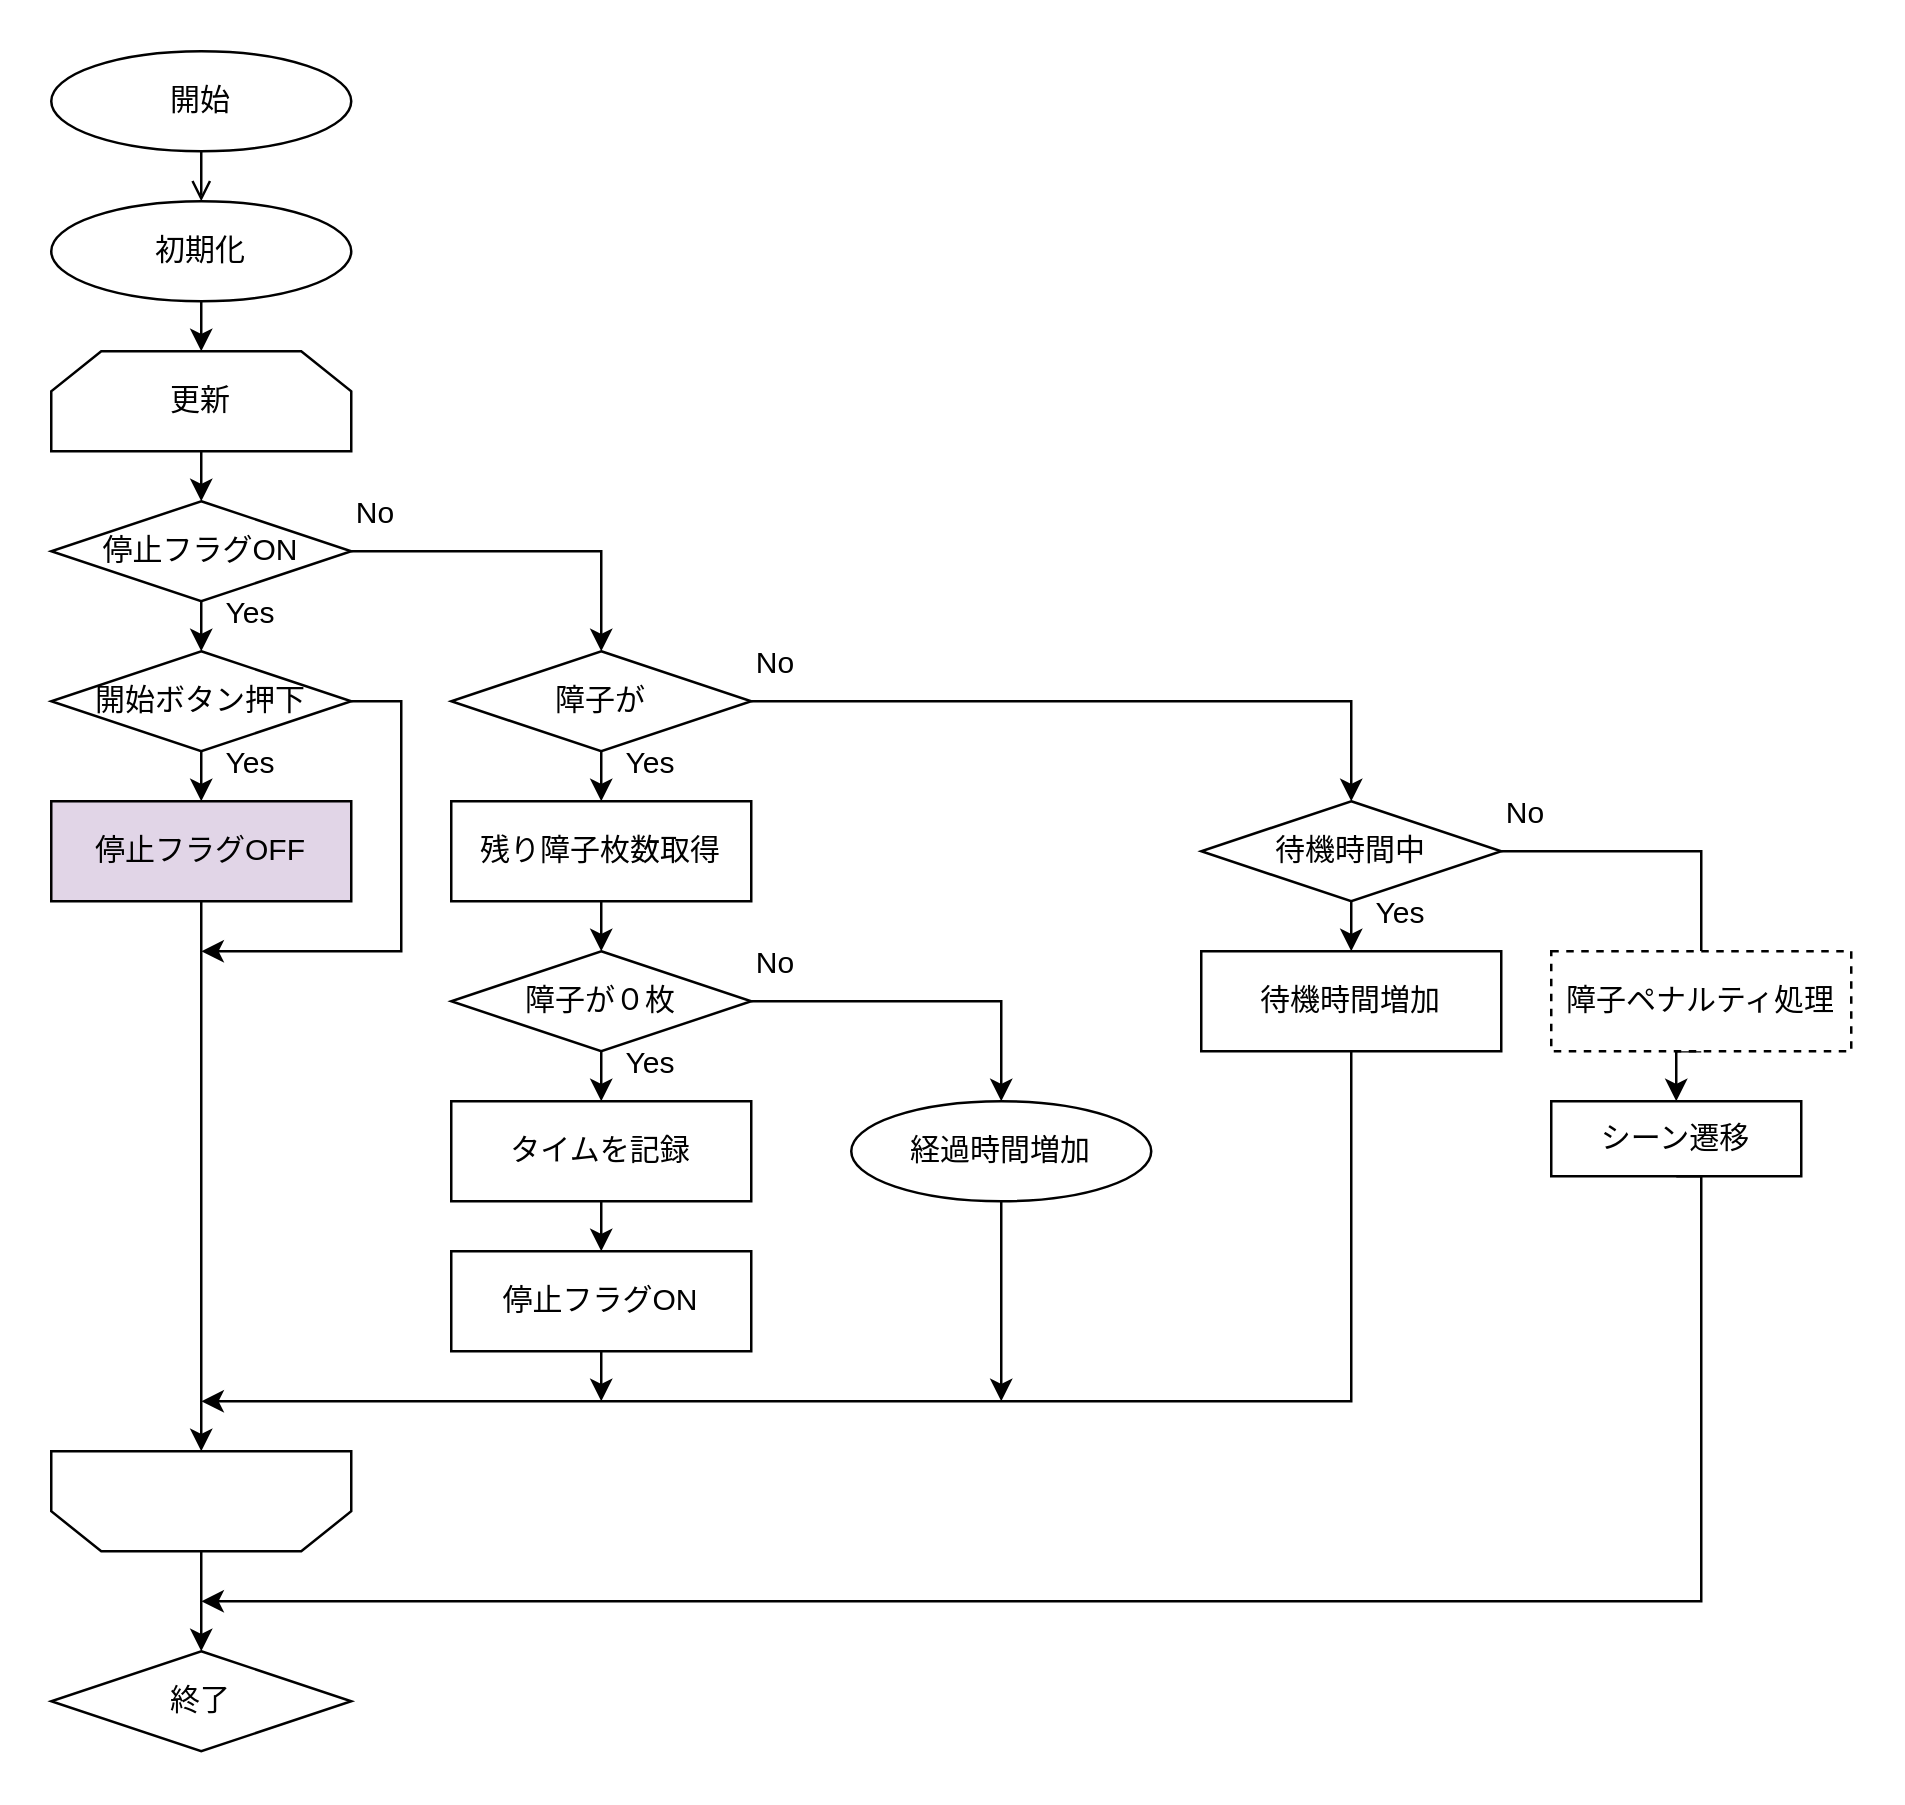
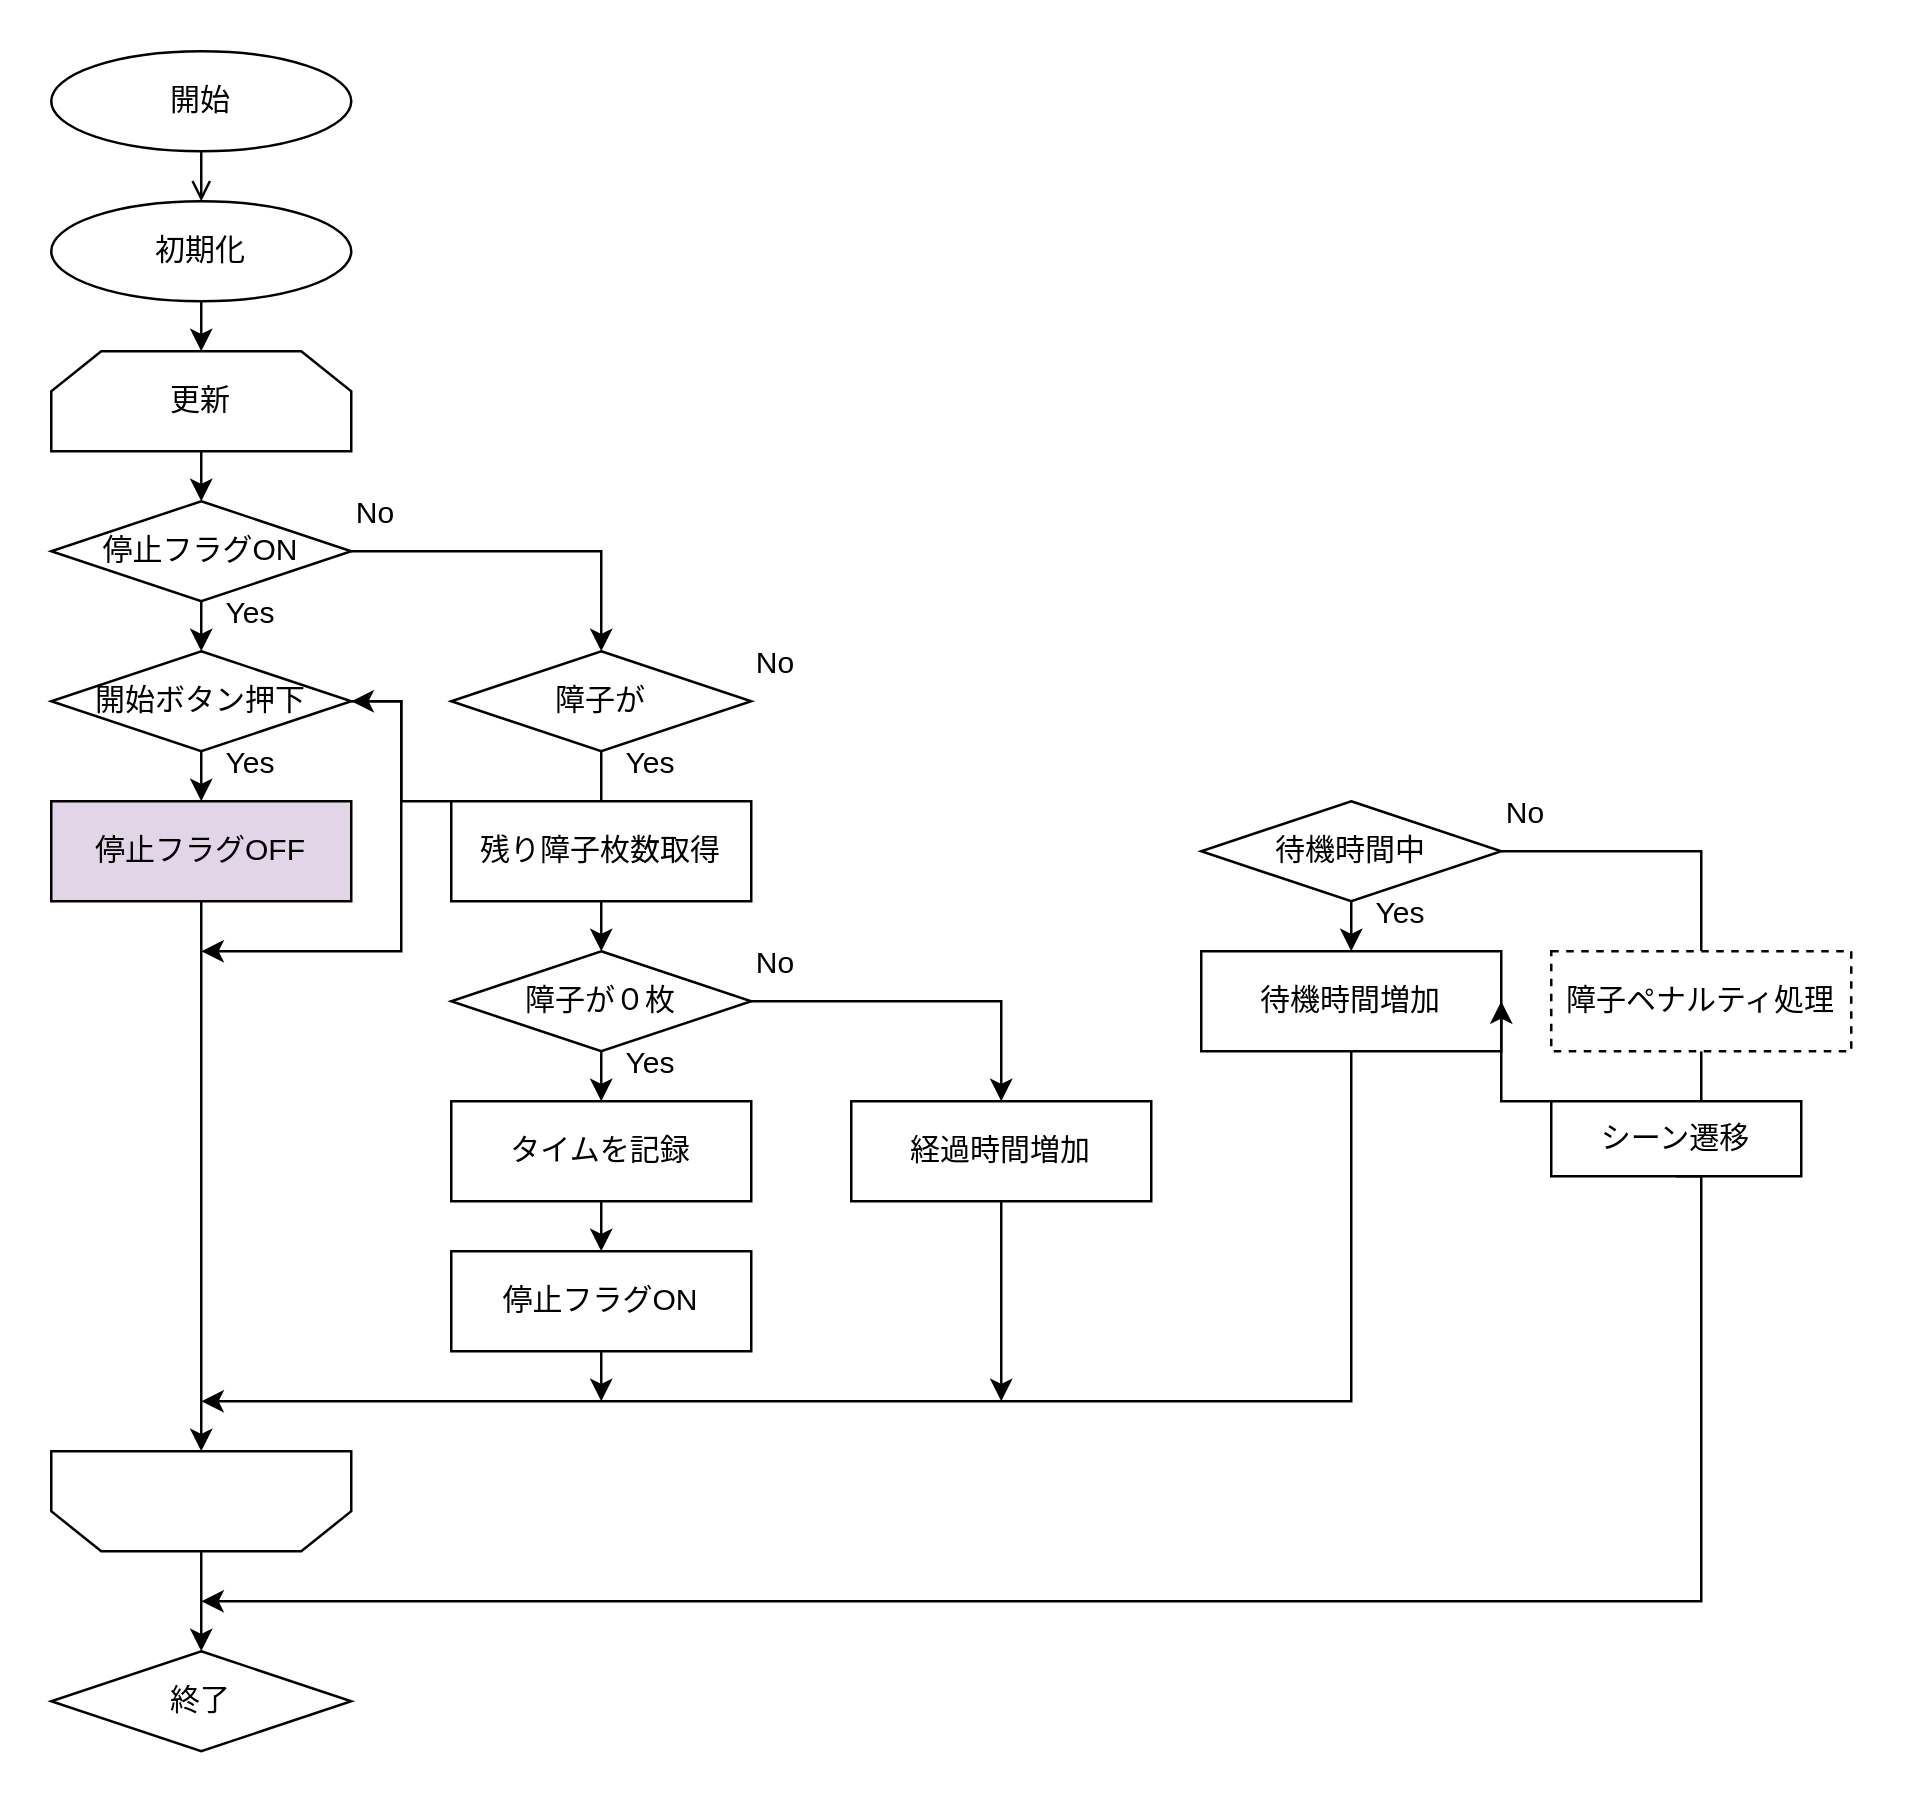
(1093, 701) -> none
(601, 783) -> (429, 801)
(1676, 1055) -> (1501, 1101)
(1001, 1151) -> (1001, 1151)
